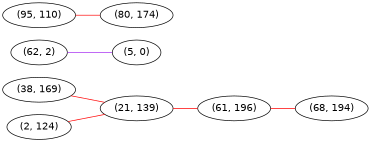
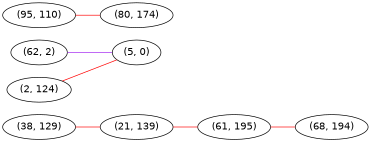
(39, 90) -> (39, 127)
(234, 108) -> (234, 127)
(86, 118) -> (90, 70)
